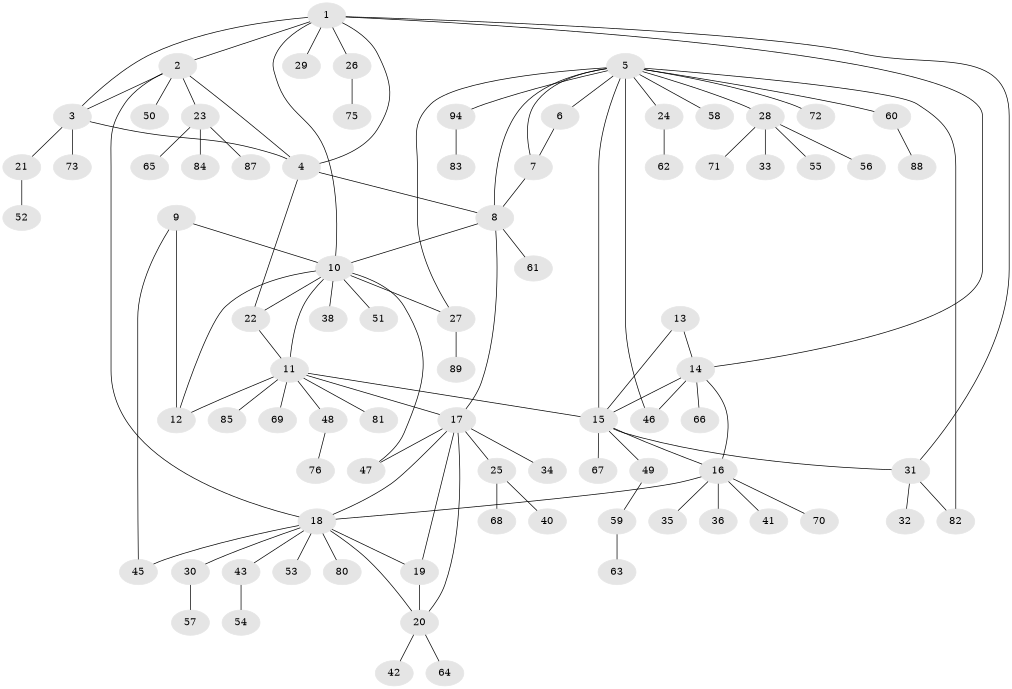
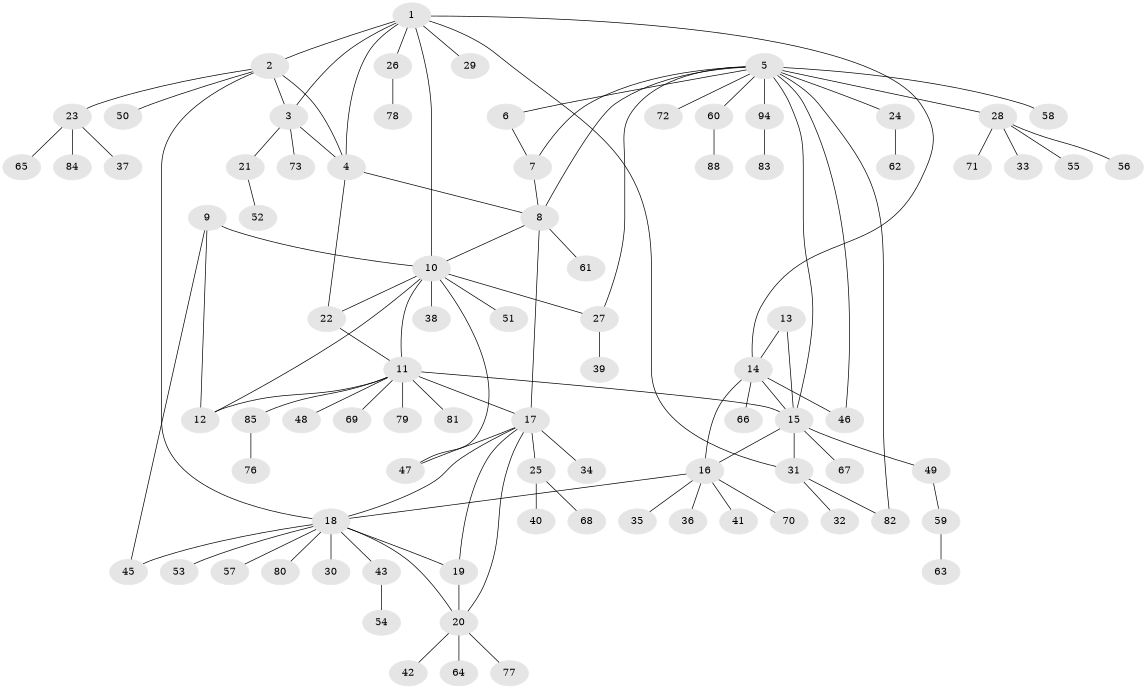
(352, 117) -> (393, 117)
(251, 167) -> (123, 167)
(456, 370) -> (599, 370)
none -> (403, 420)
(322, 446) -> (251, 446)
(190, 597) -> (280, 547)
none -> (510, 673)
